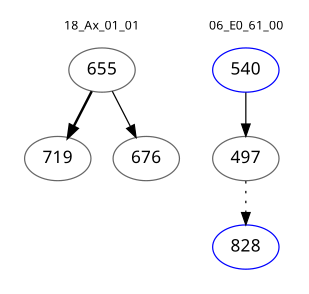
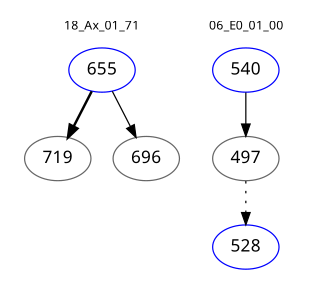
(102, 26) -> (102, 26)
(246, 26) -> (246, 26)
(102, 70) -> (102, 70)
(146, 159) -> (146, 159)
(246, 247) -> (246, 247)
